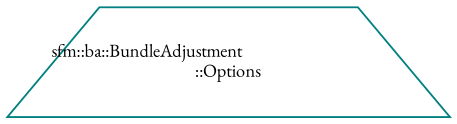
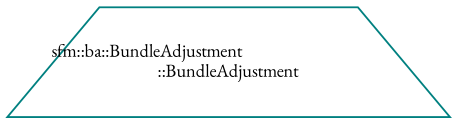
(229, 62) -> (229, 62)
